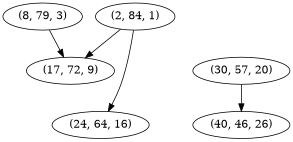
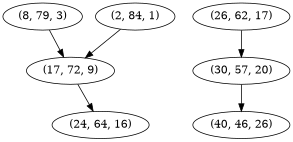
none -> (241, 17)
(126, 68) -> (84, 94)
